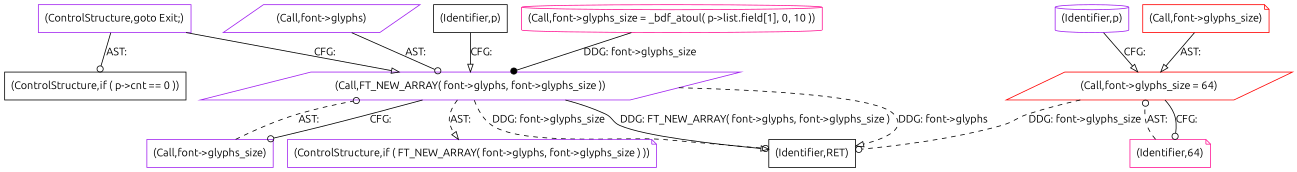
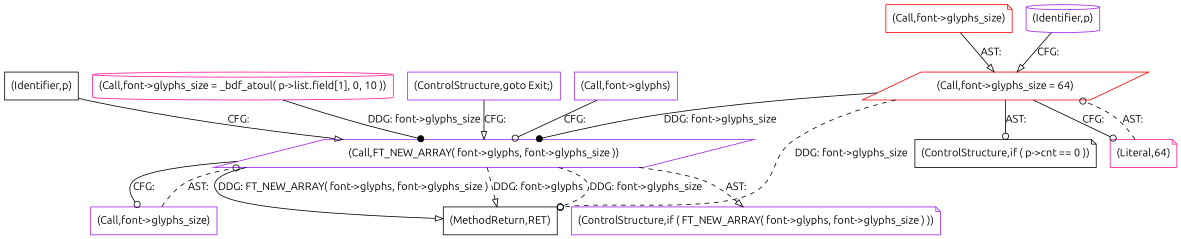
(322, 19) -> (626, 86)
(106, 49) -> (1006, 117)
(417, 52) -> (576, 120)
(95, 86) -> (1006, 153)
none -> (709, 108)
(812, 153) -> (500, 221)
(1170, 153) -> (1144, 153)
